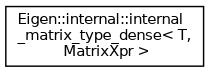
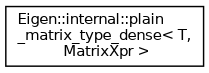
(105, 36) -> (105, 36)
